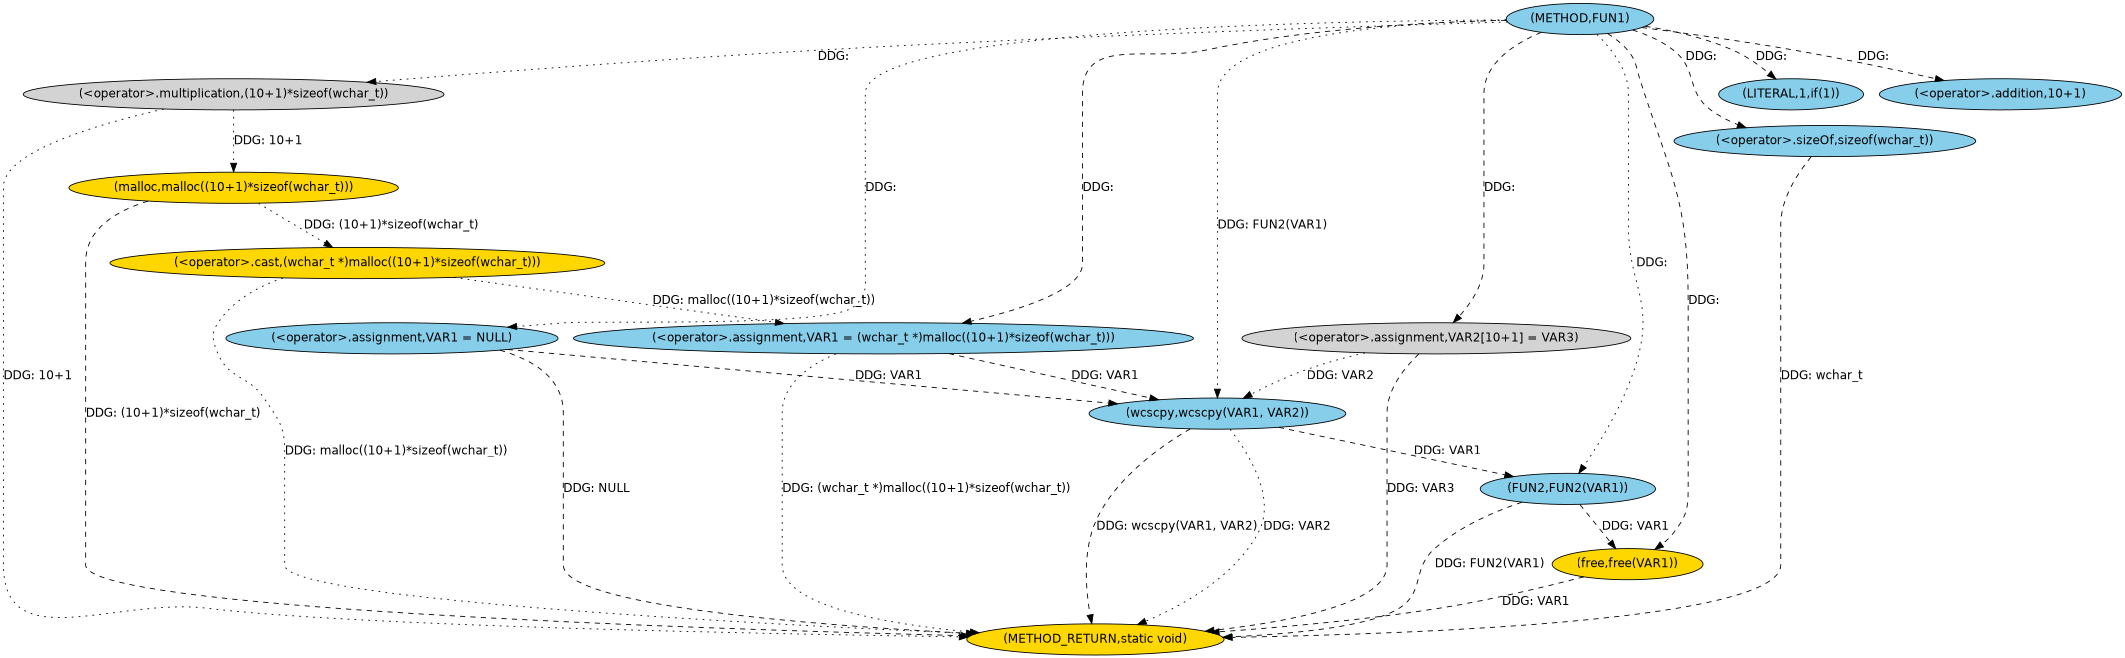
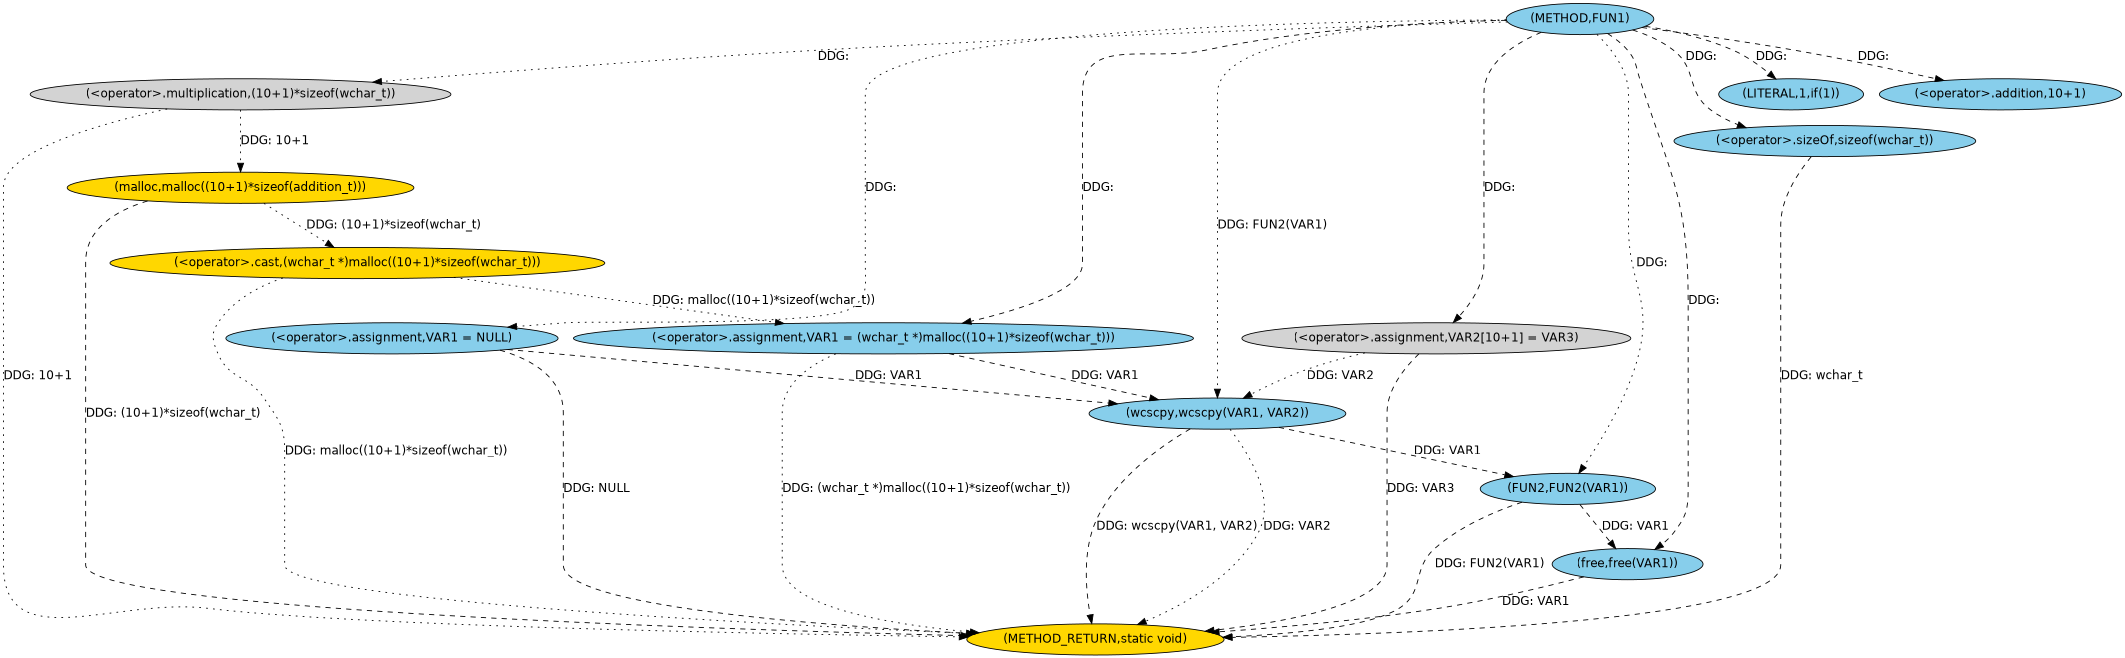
(234, 188) -> (241, 188)
(1628, 564) -> (1628, 564)
